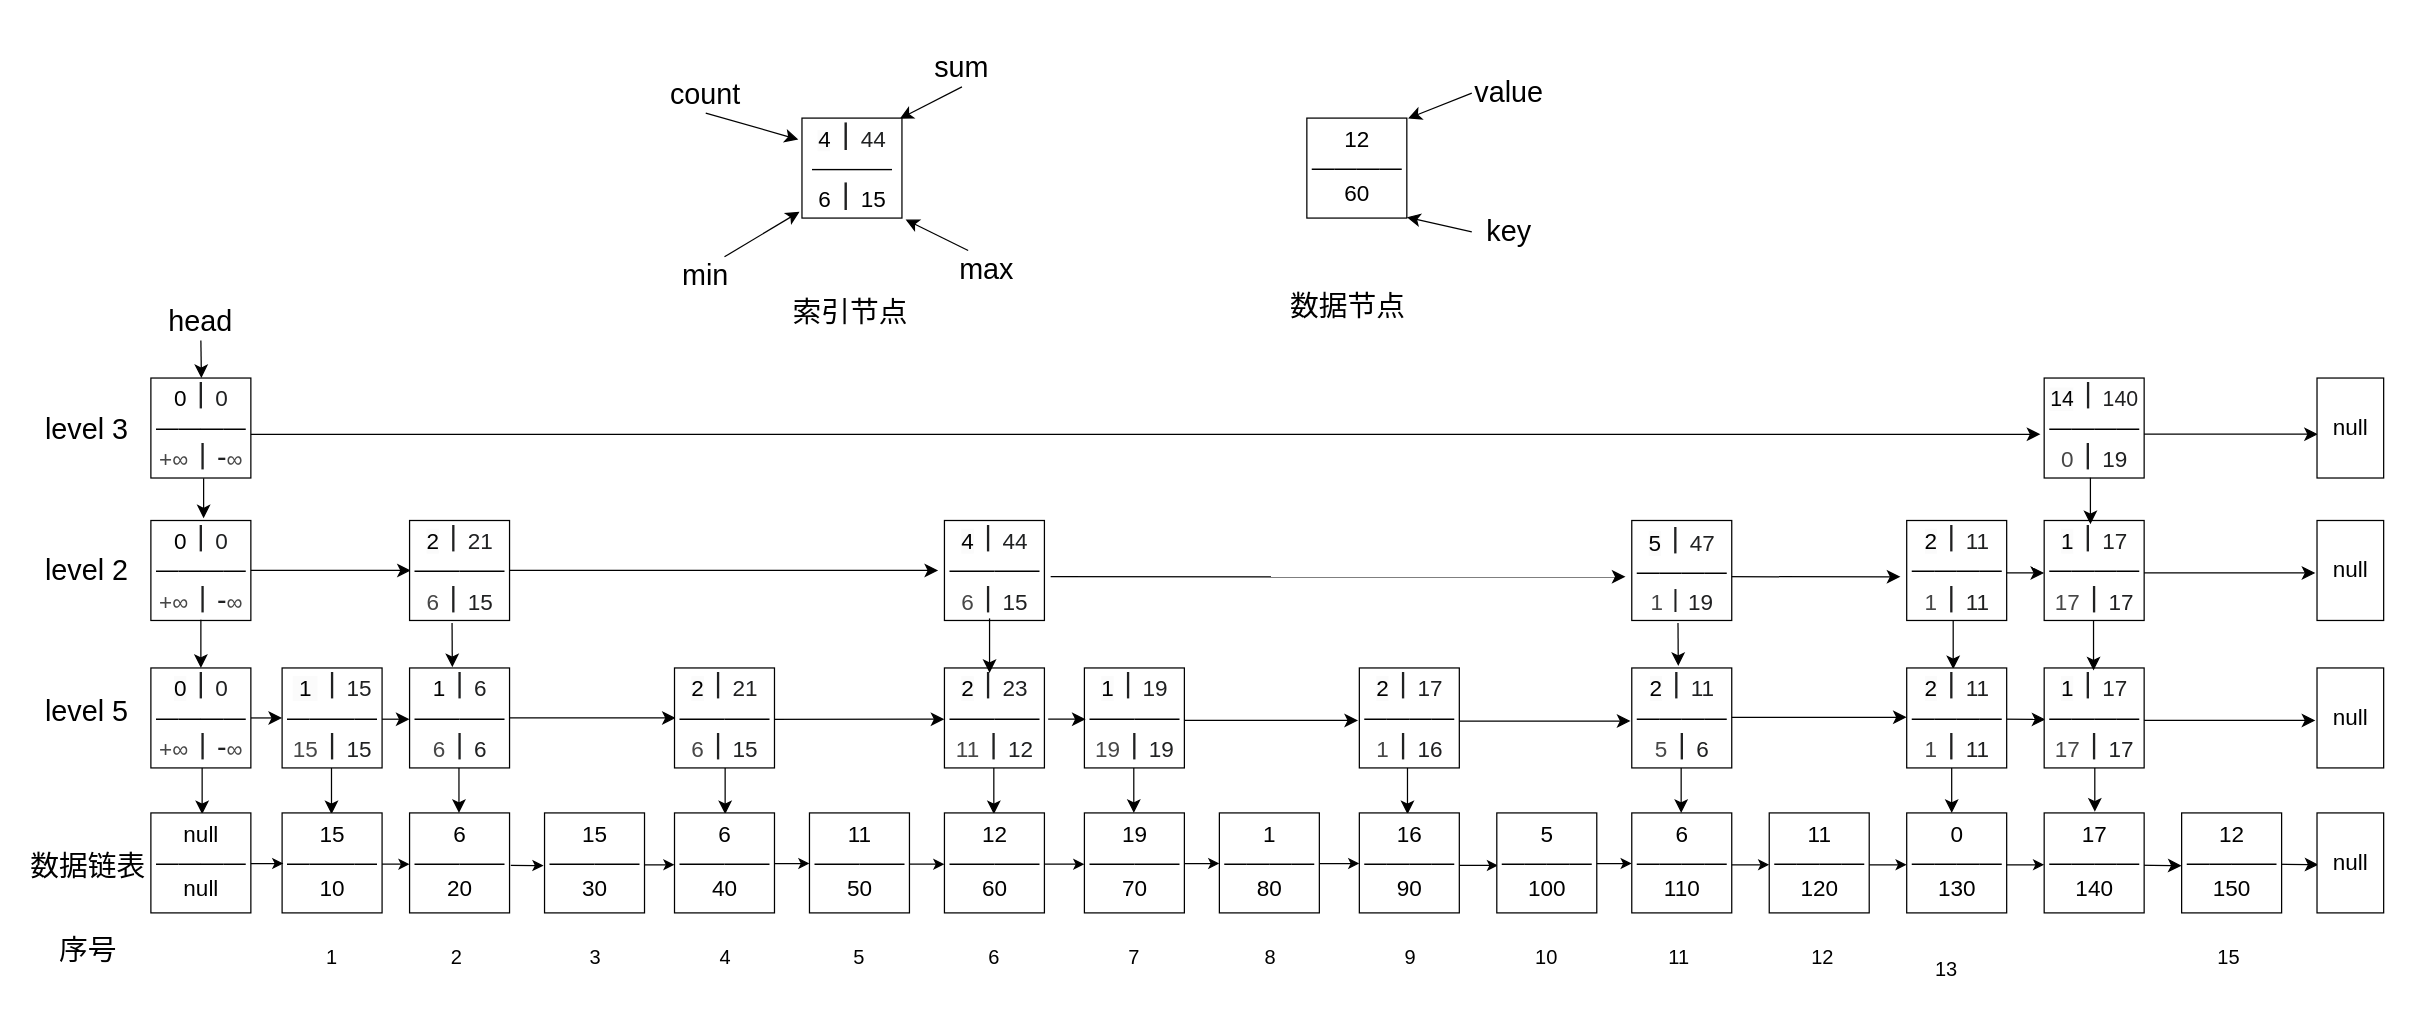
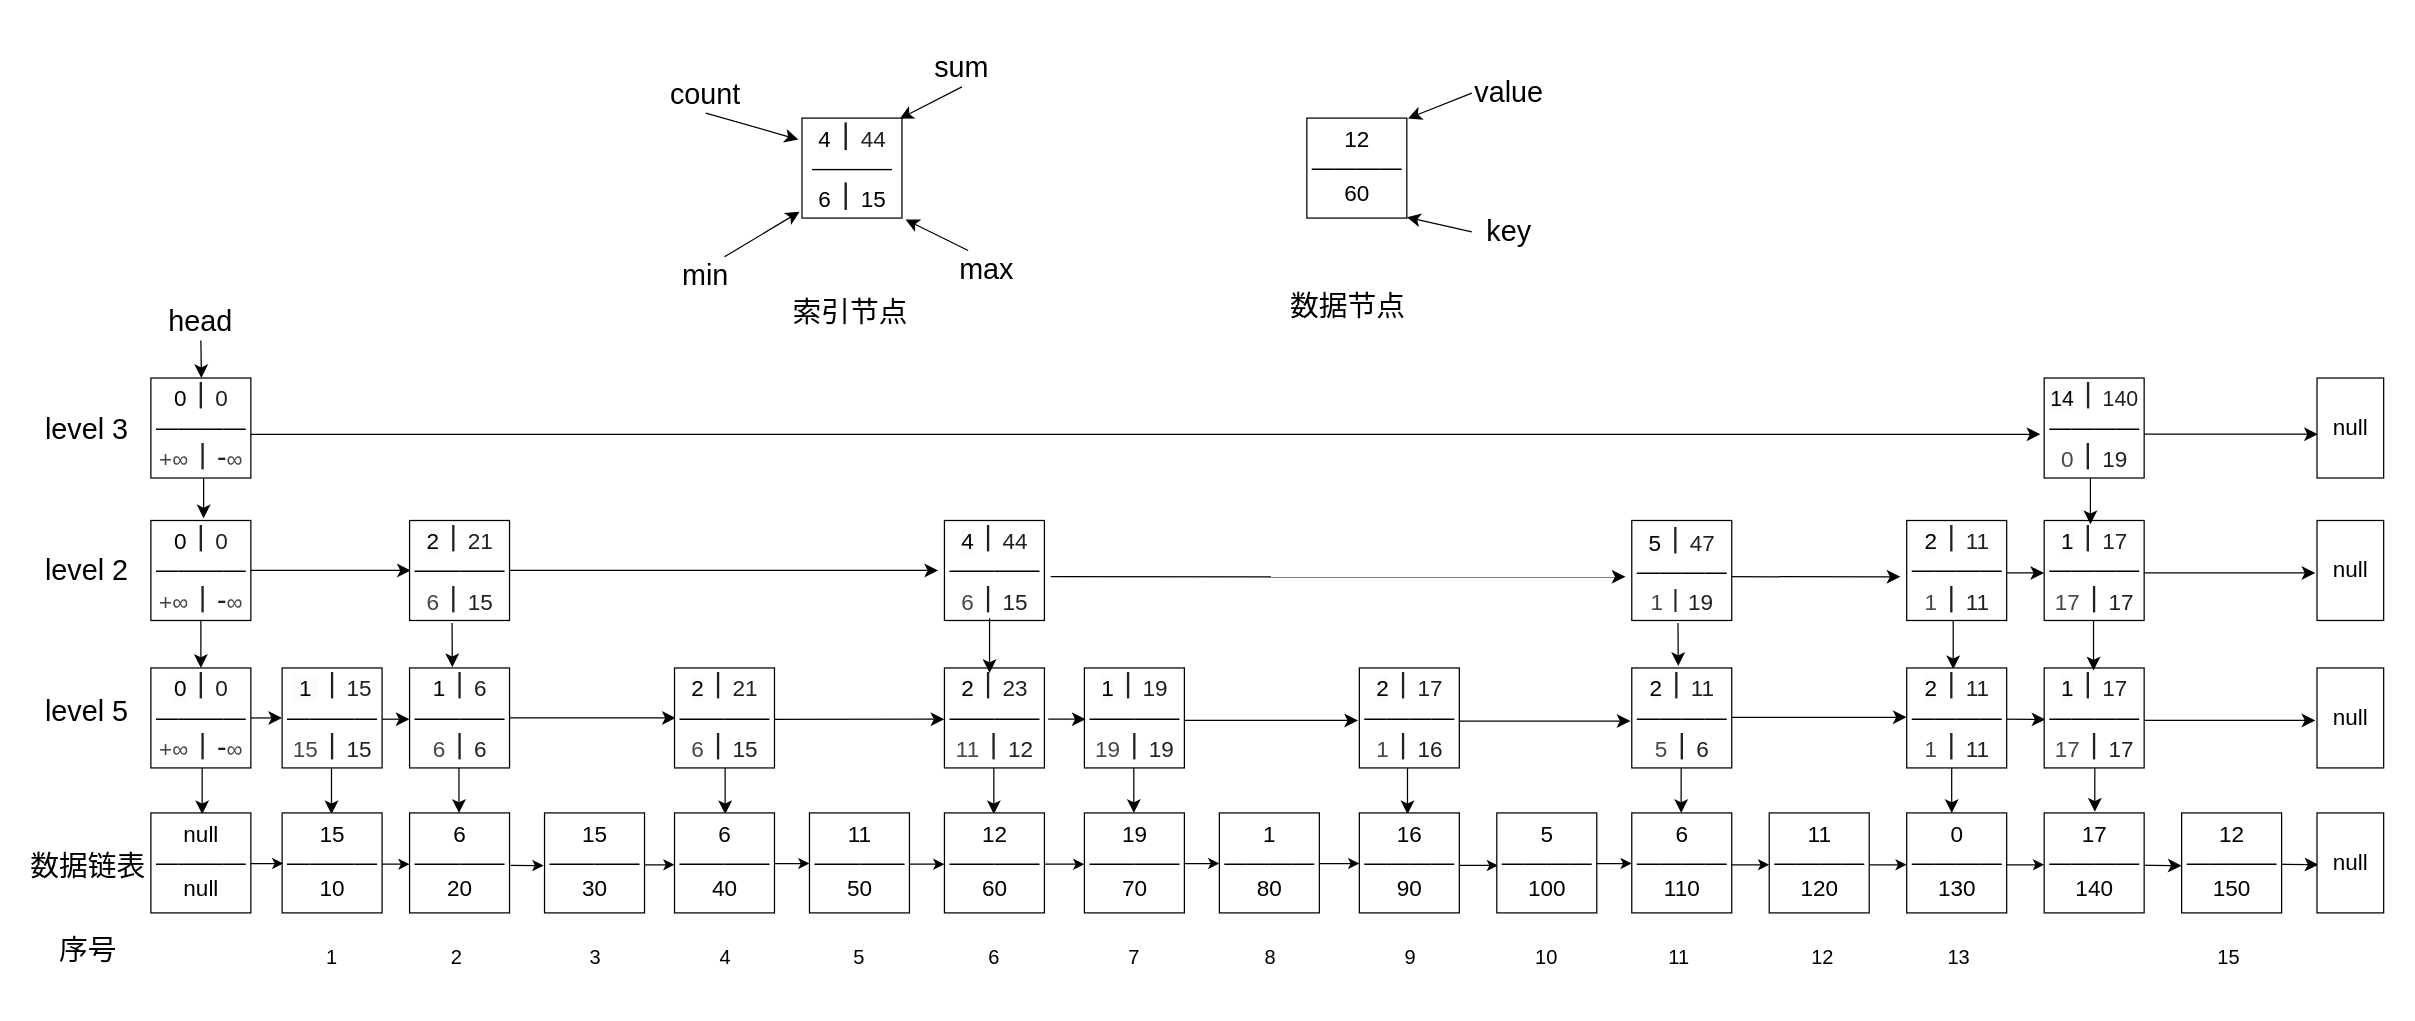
(1947, 969) -> (1959, 957)
